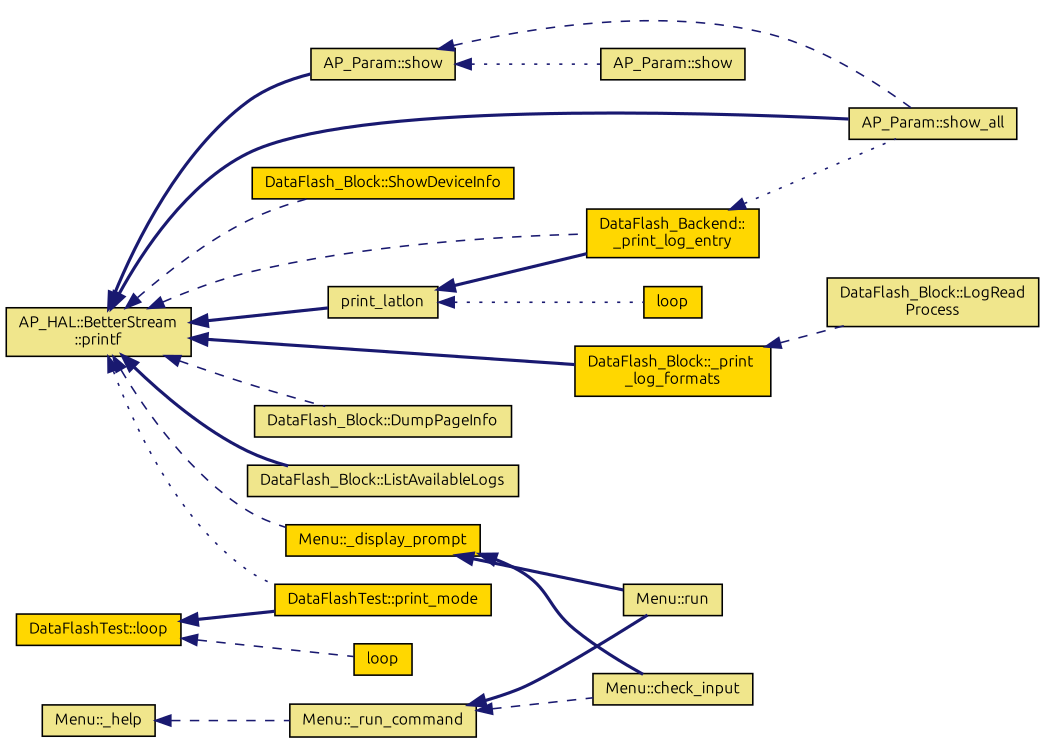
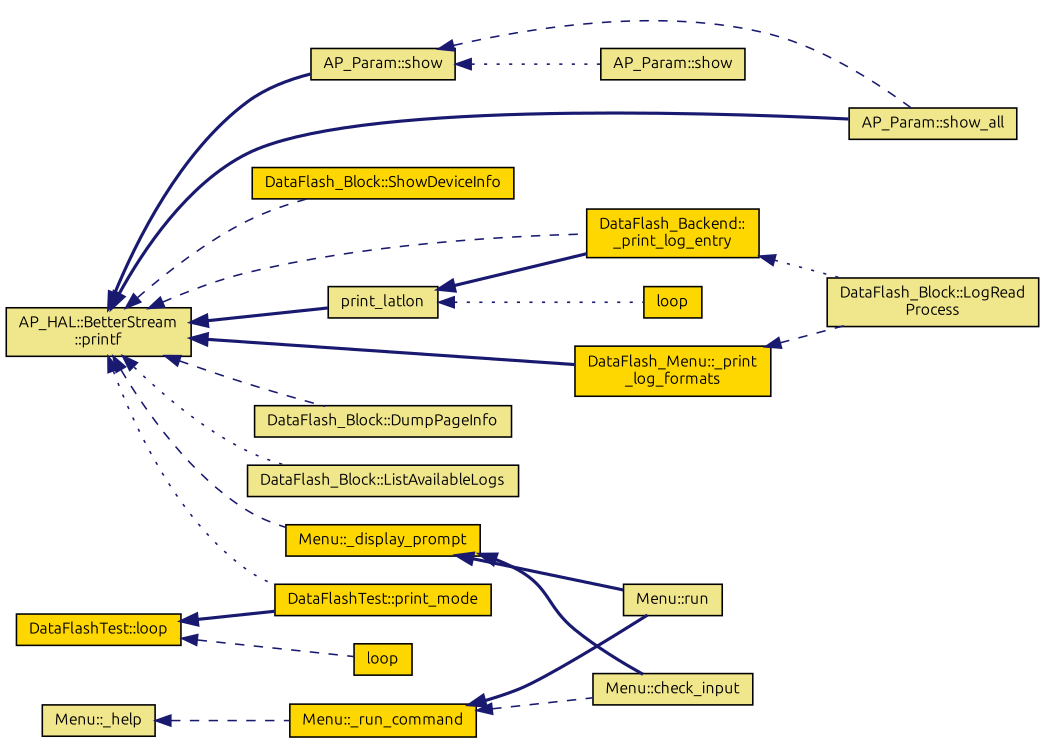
(820, 171) -> (809, 269)
(673, 371) -> (673, 371)
(205, 426) -> (205, 426)
(383, 721) -> (383, 721)
